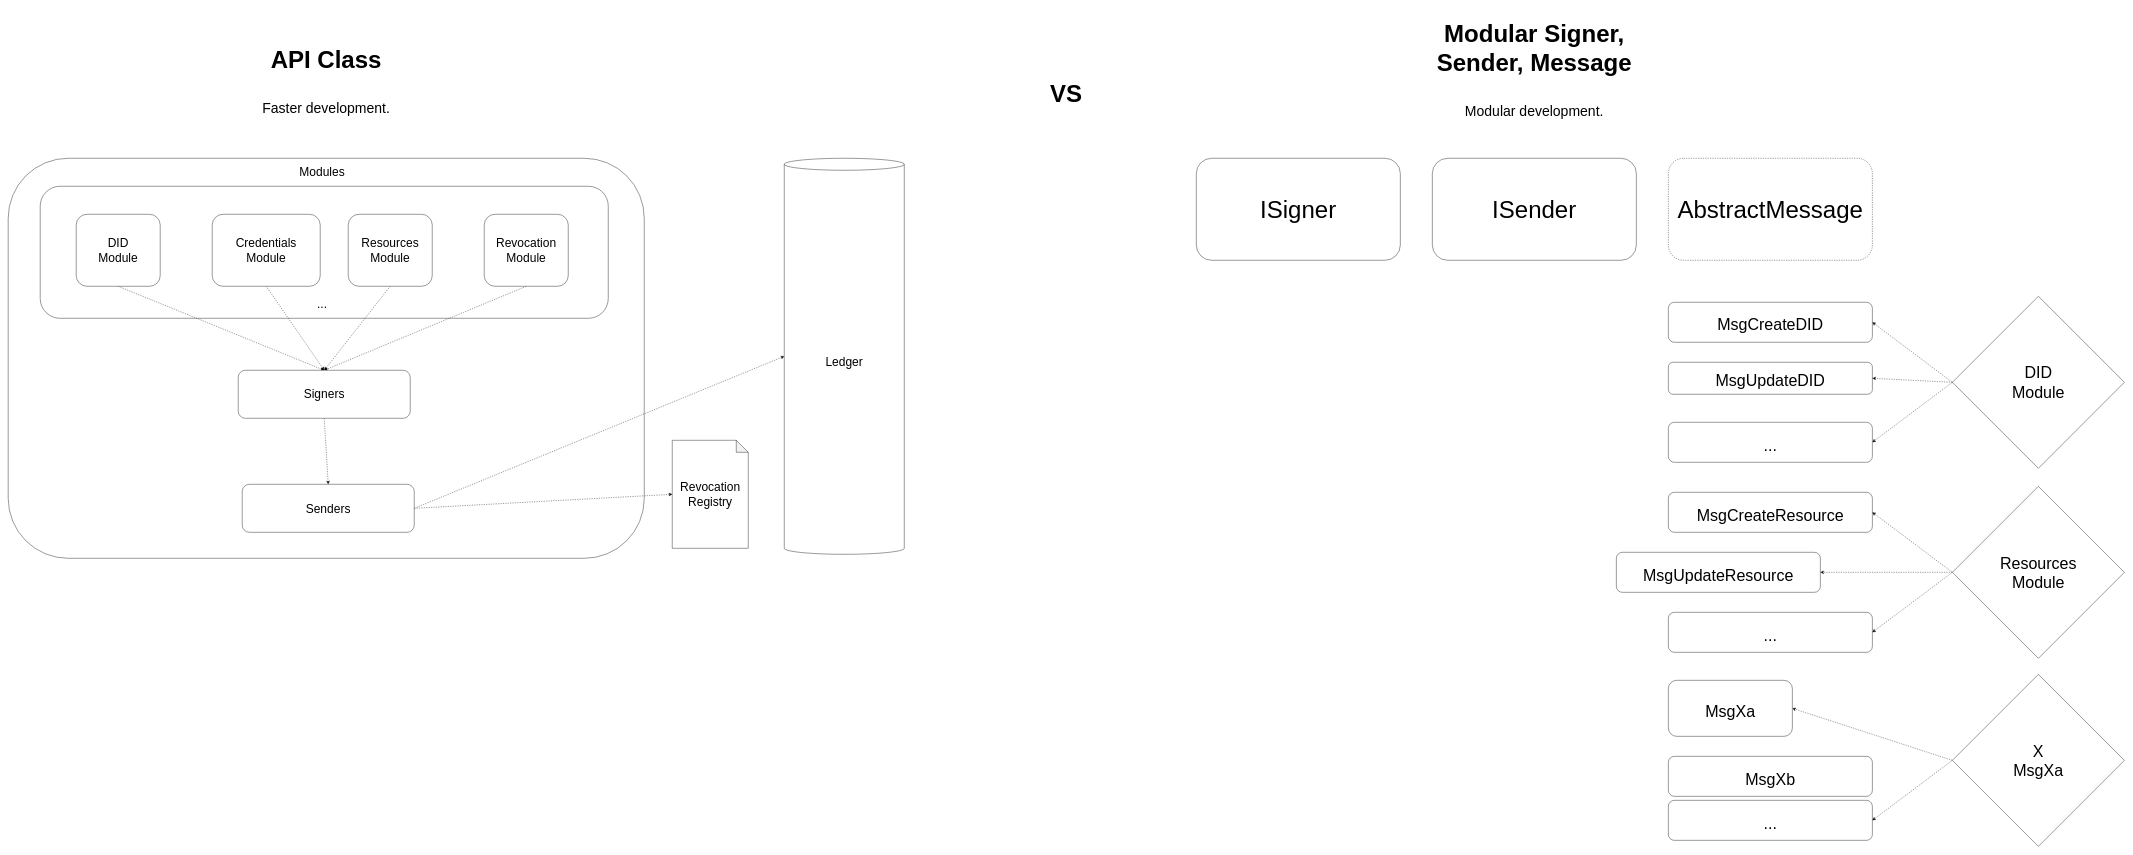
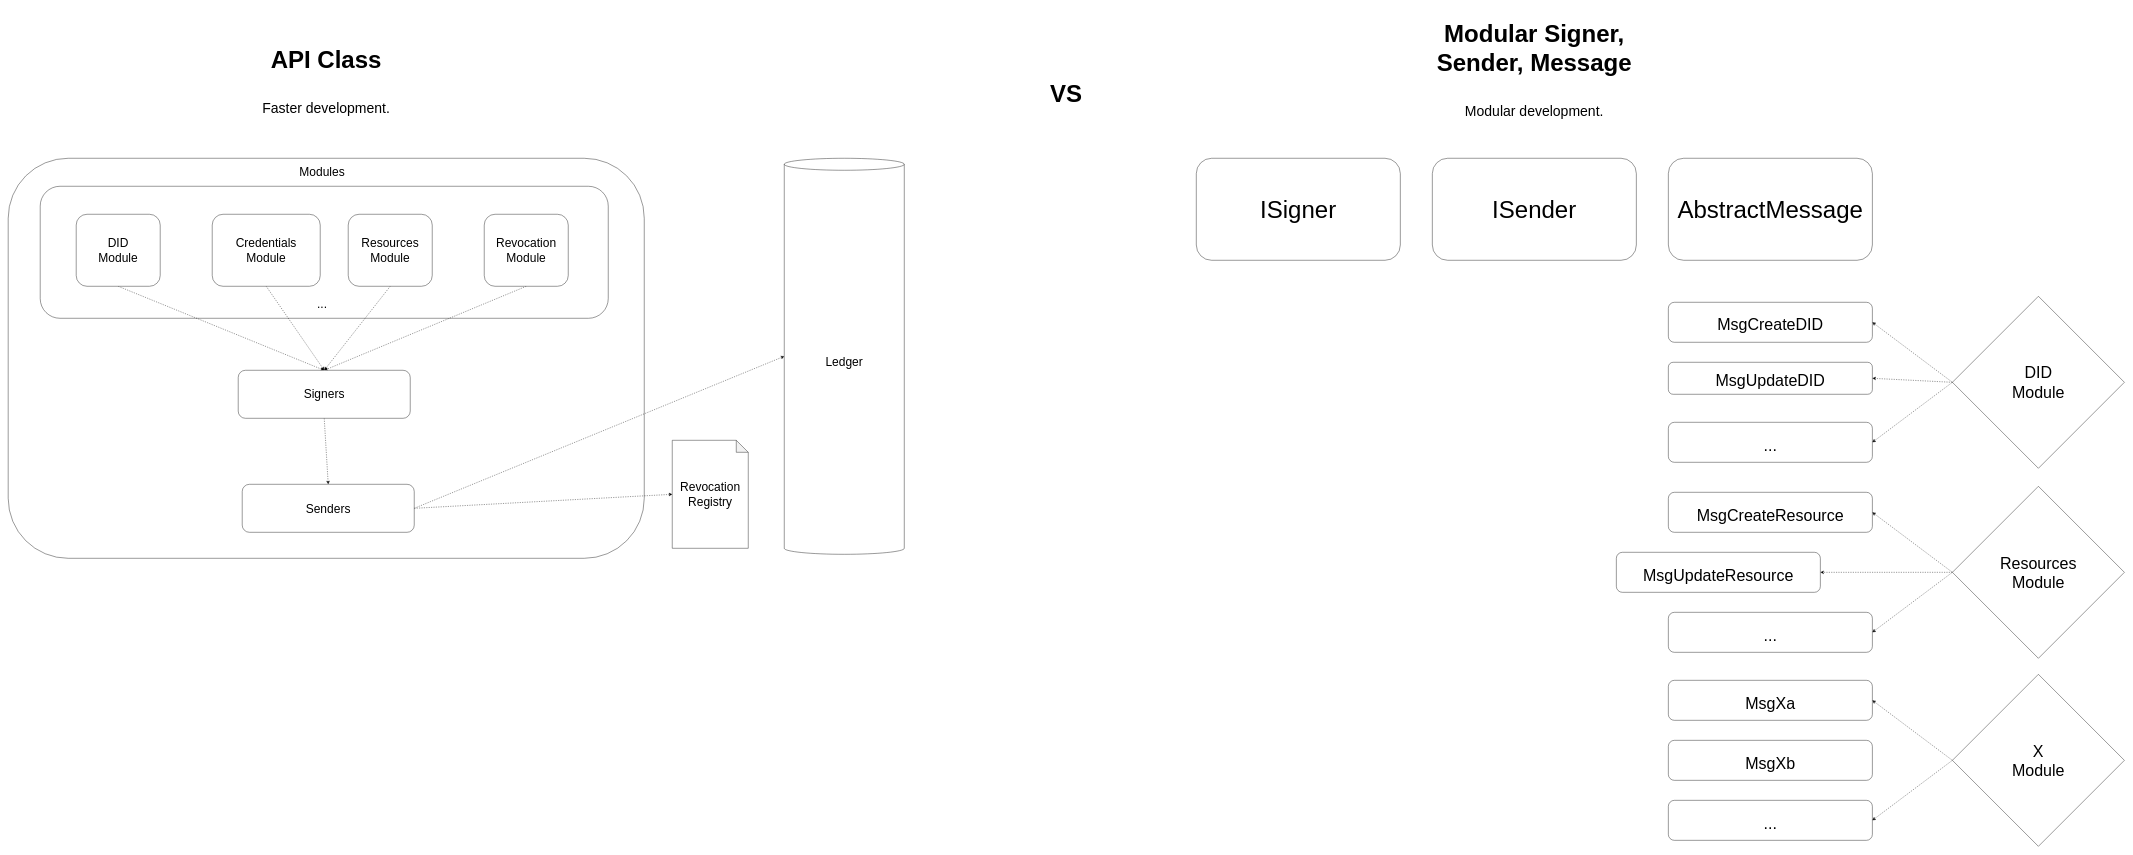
(1770, 209) -> (1770, 209)
(1730, 708) -> (1770, 700)
(2038, 760) -> (2038, 760)
(1770, 776) -> (1770, 760)
